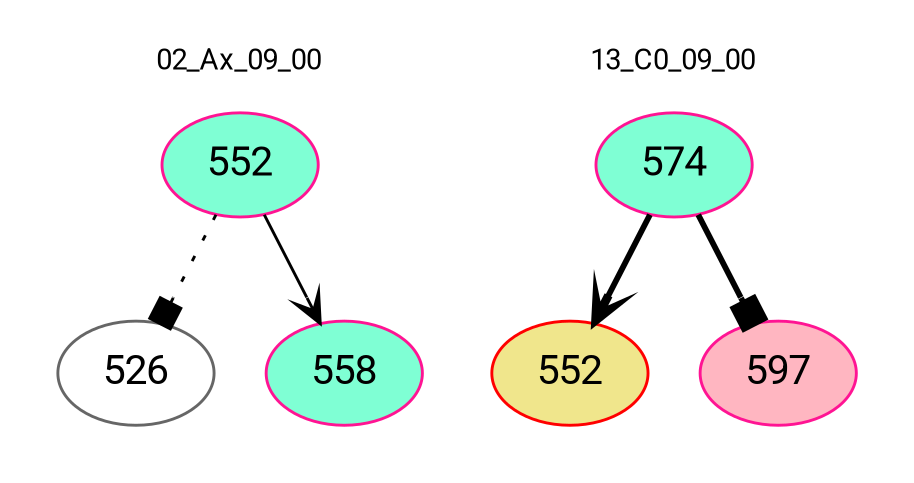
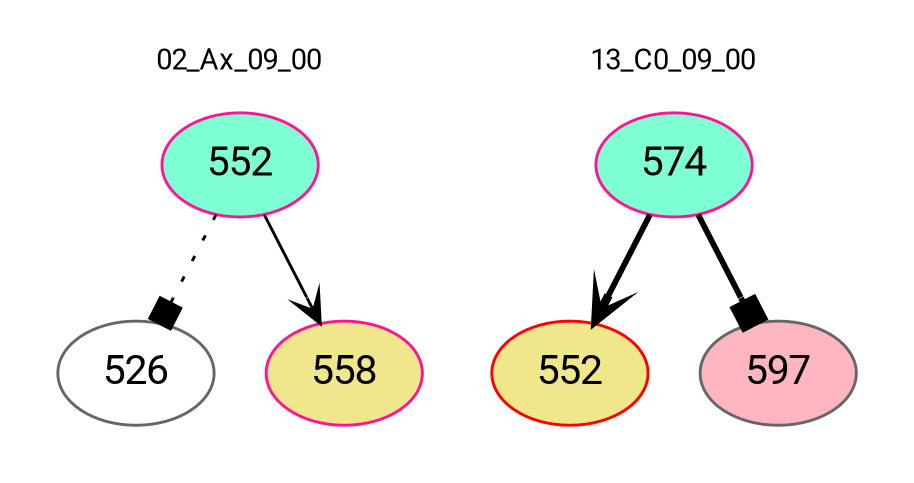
(344, 373) -> (344, 373)
(778, 373) -> (778, 373)
